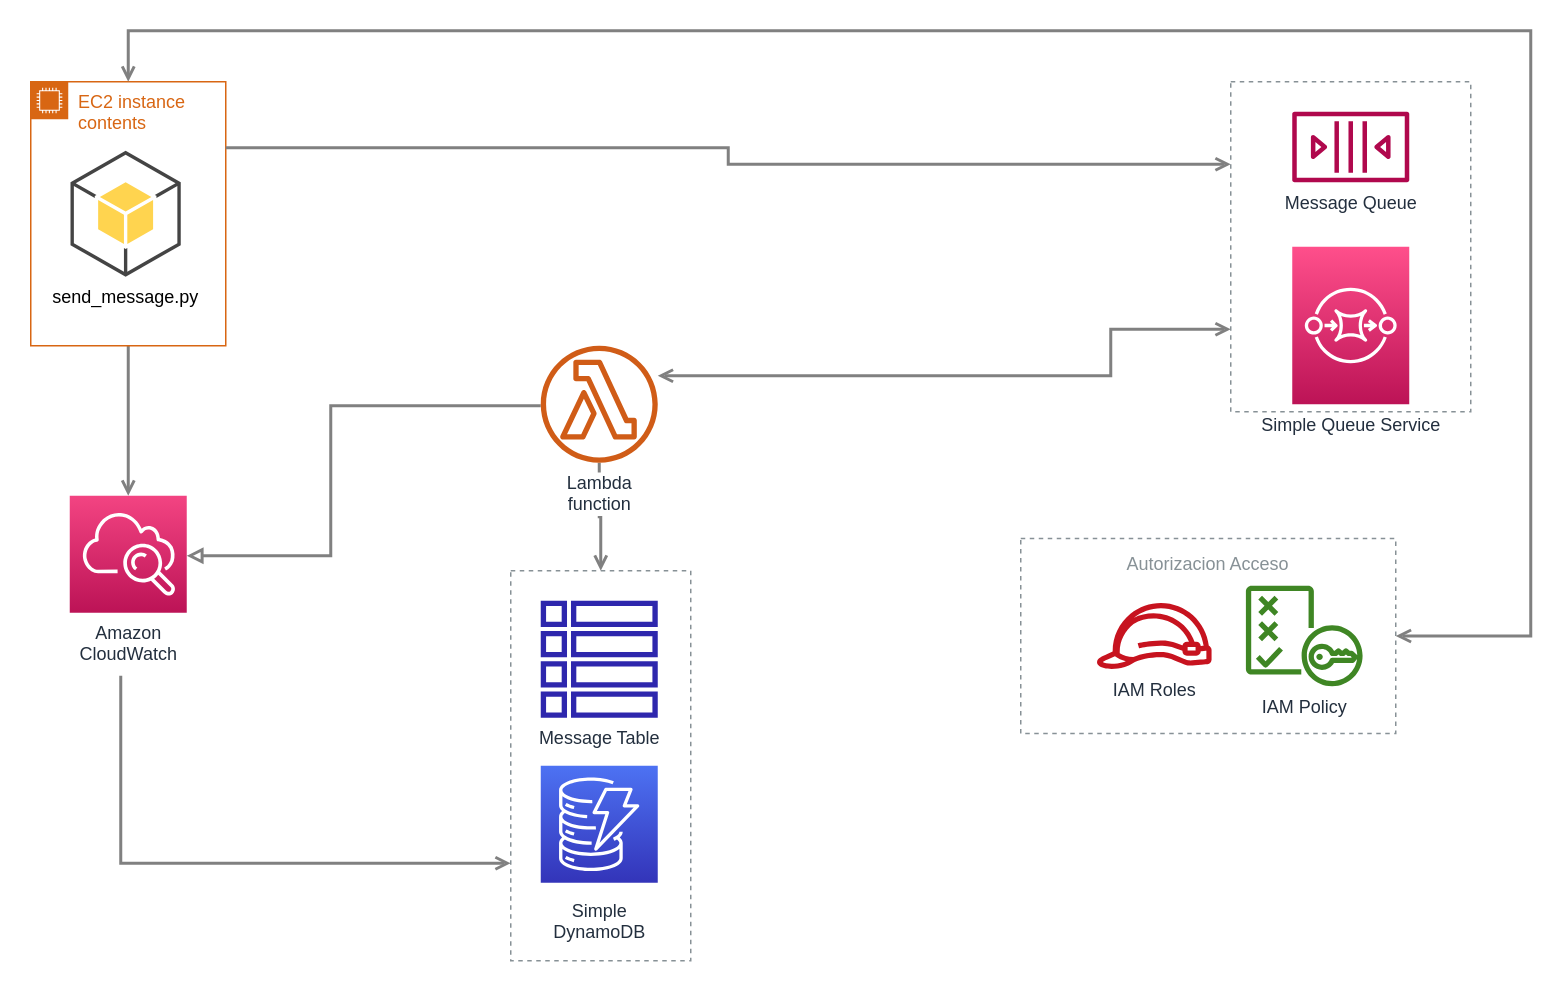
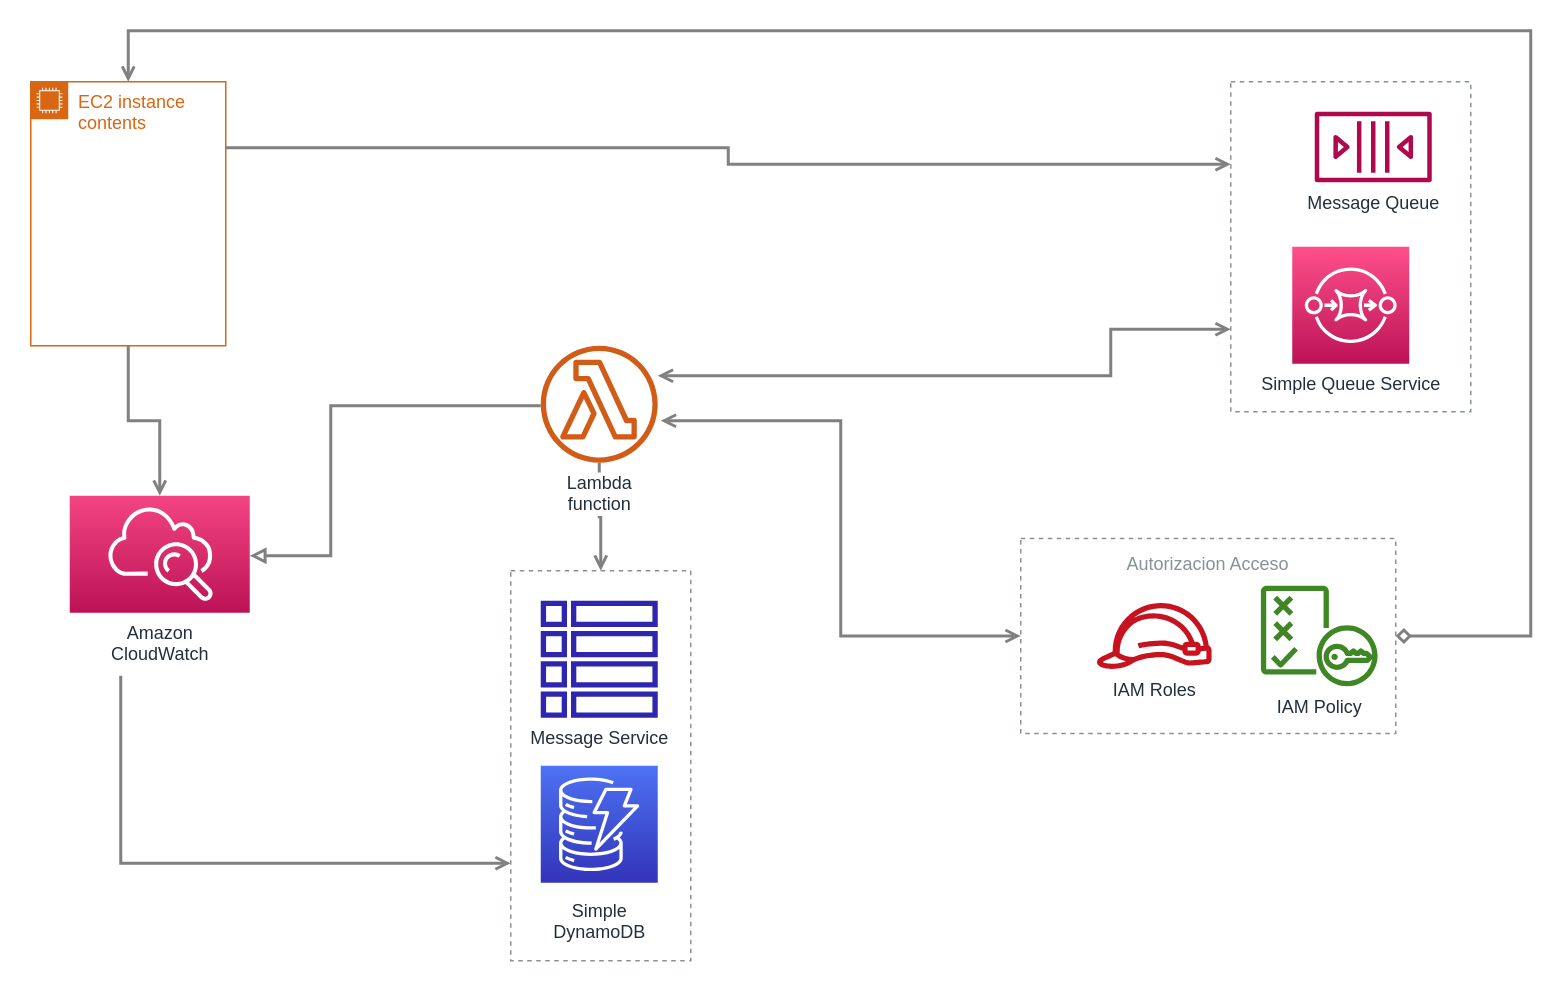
(1351, 147) -> (1373, 147)
(126, 214) -> none
(1351, 326) -> (1351, 305)
none -> (841, 528)
(128, 554) -> (160, 554)
(1304, 636) -> (1319, 636)
(1406, 636) -> (1410, 636)
(600, 739) -> (600, 739)
